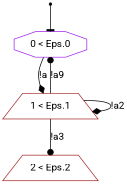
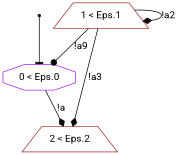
(39, 71) -> (53, 104)
(50, 134) -> (87, 73)
